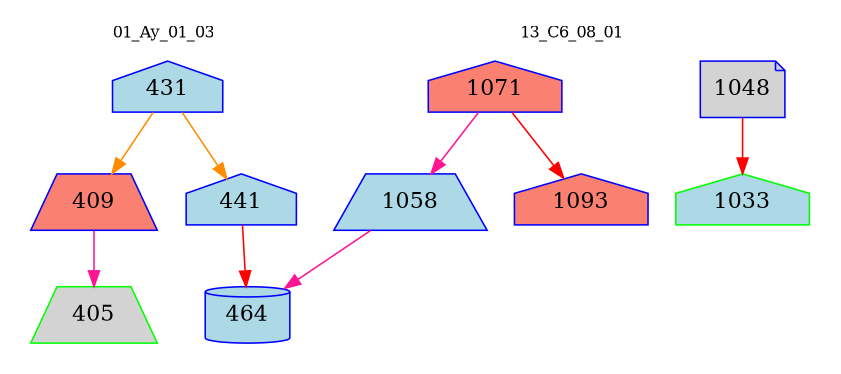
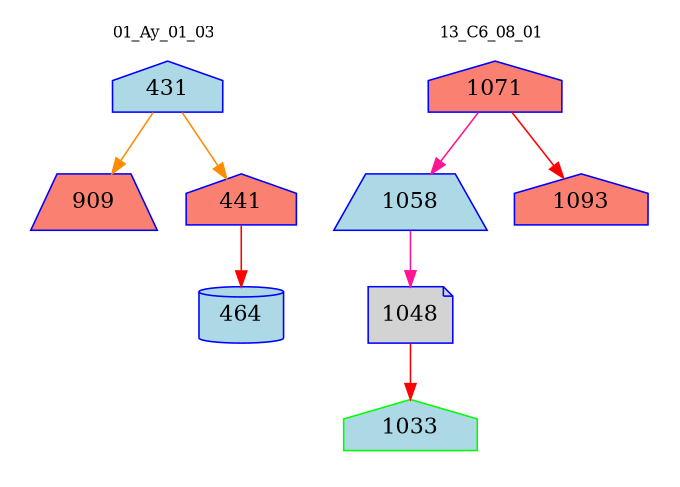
(94, 202) -> (94, 202)
(241, 202) -> (241, 202)
(334, 255) -> (410, 251)
(94, 315) -> none
